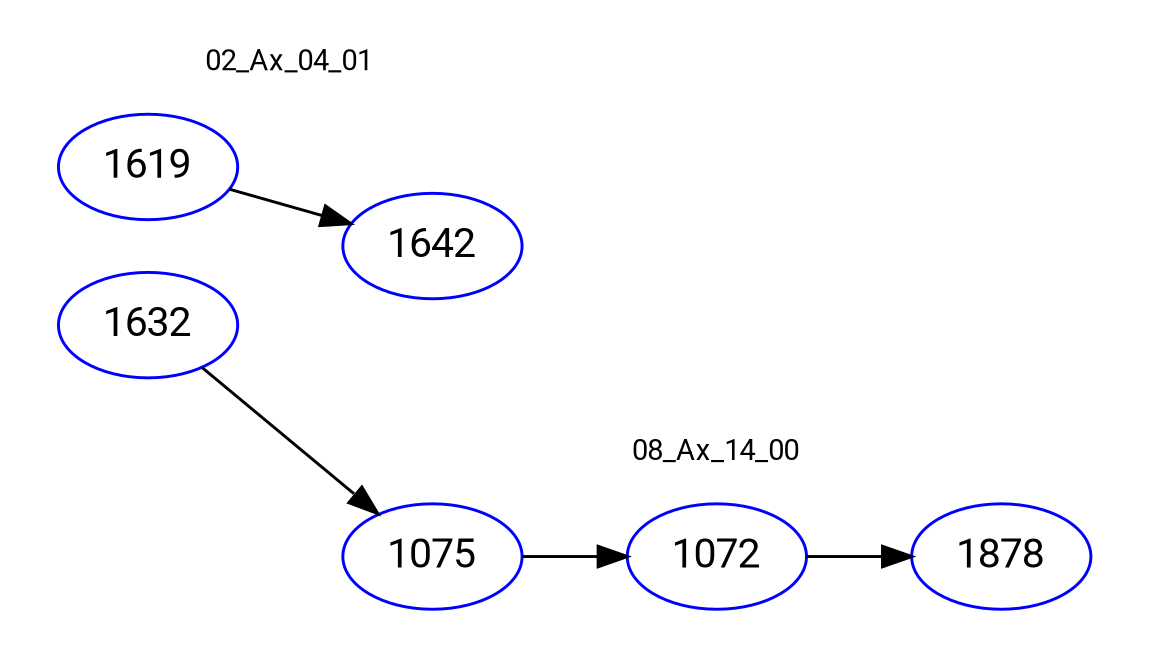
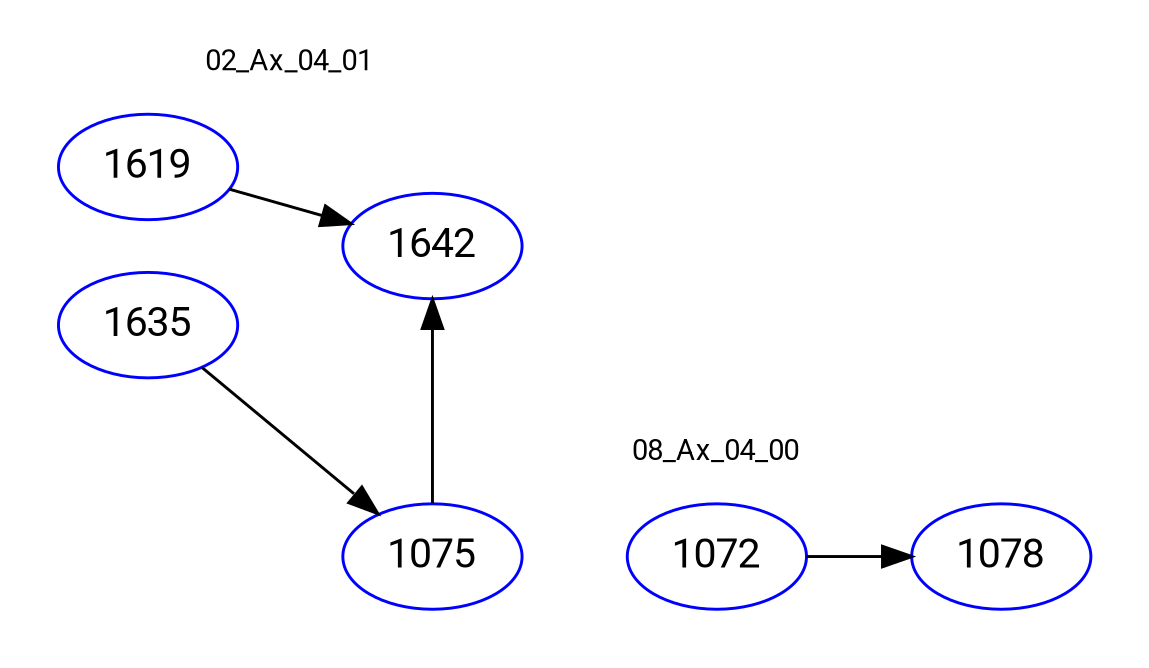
(148, 325) -> (148, 325)
(717, 453) -> (717, 453)
(560, 557) -> (432, 446)
(1001, 557) -> (1001, 557)
